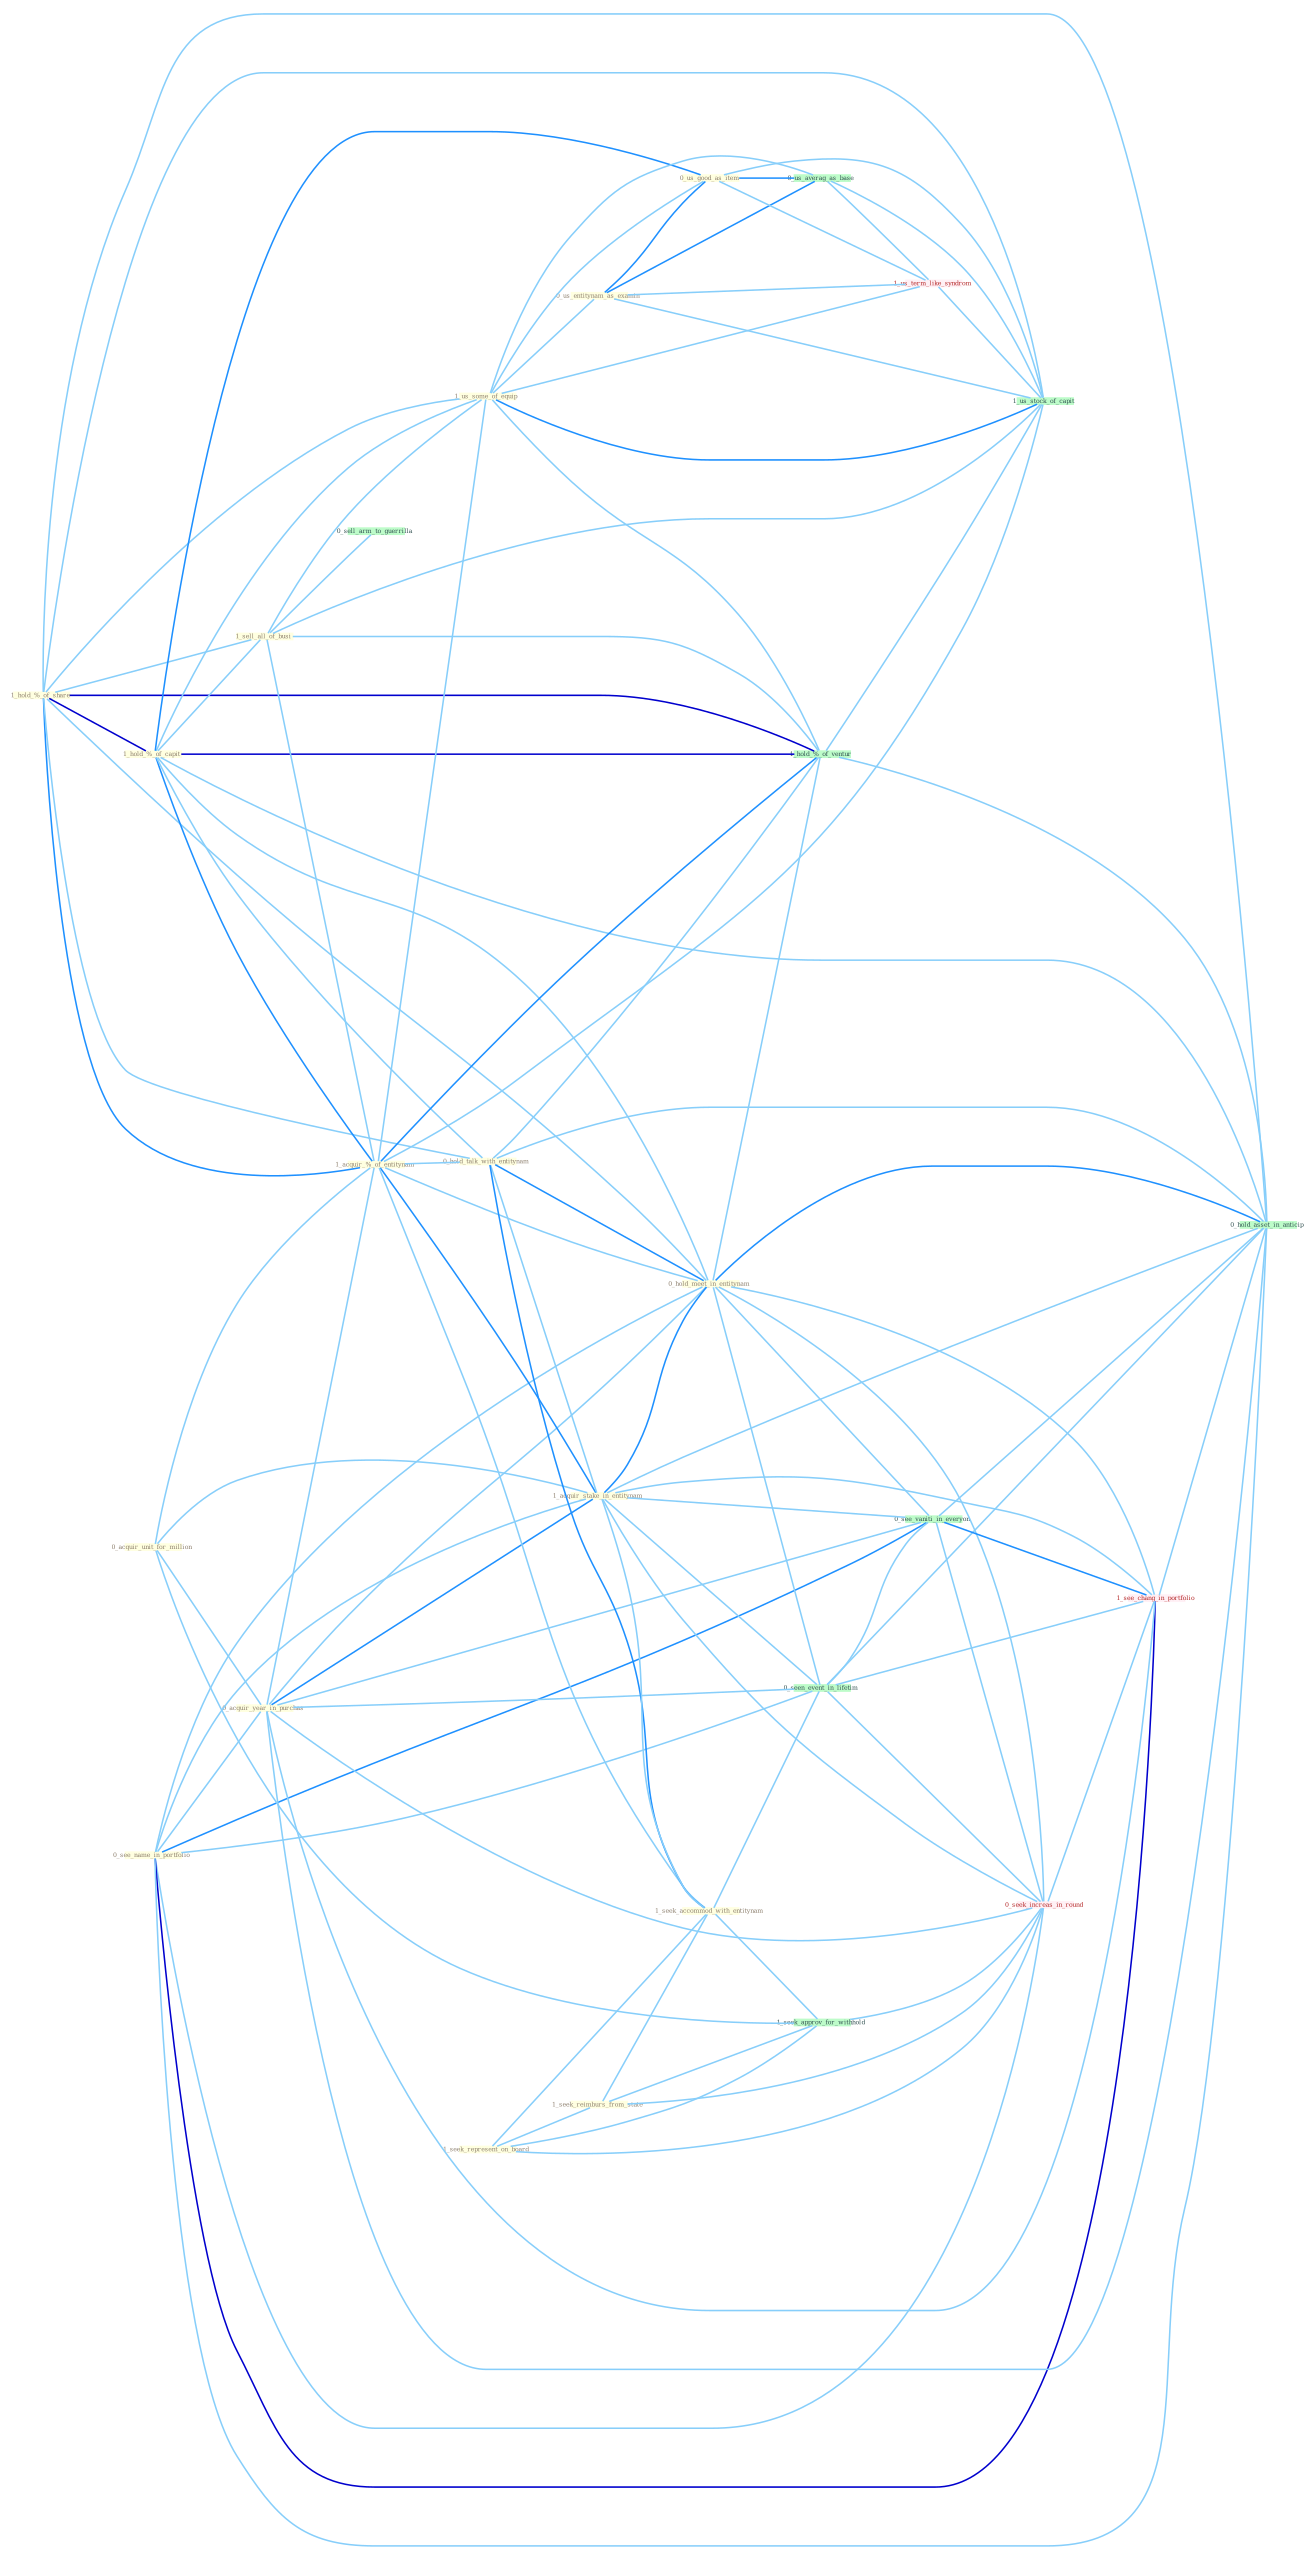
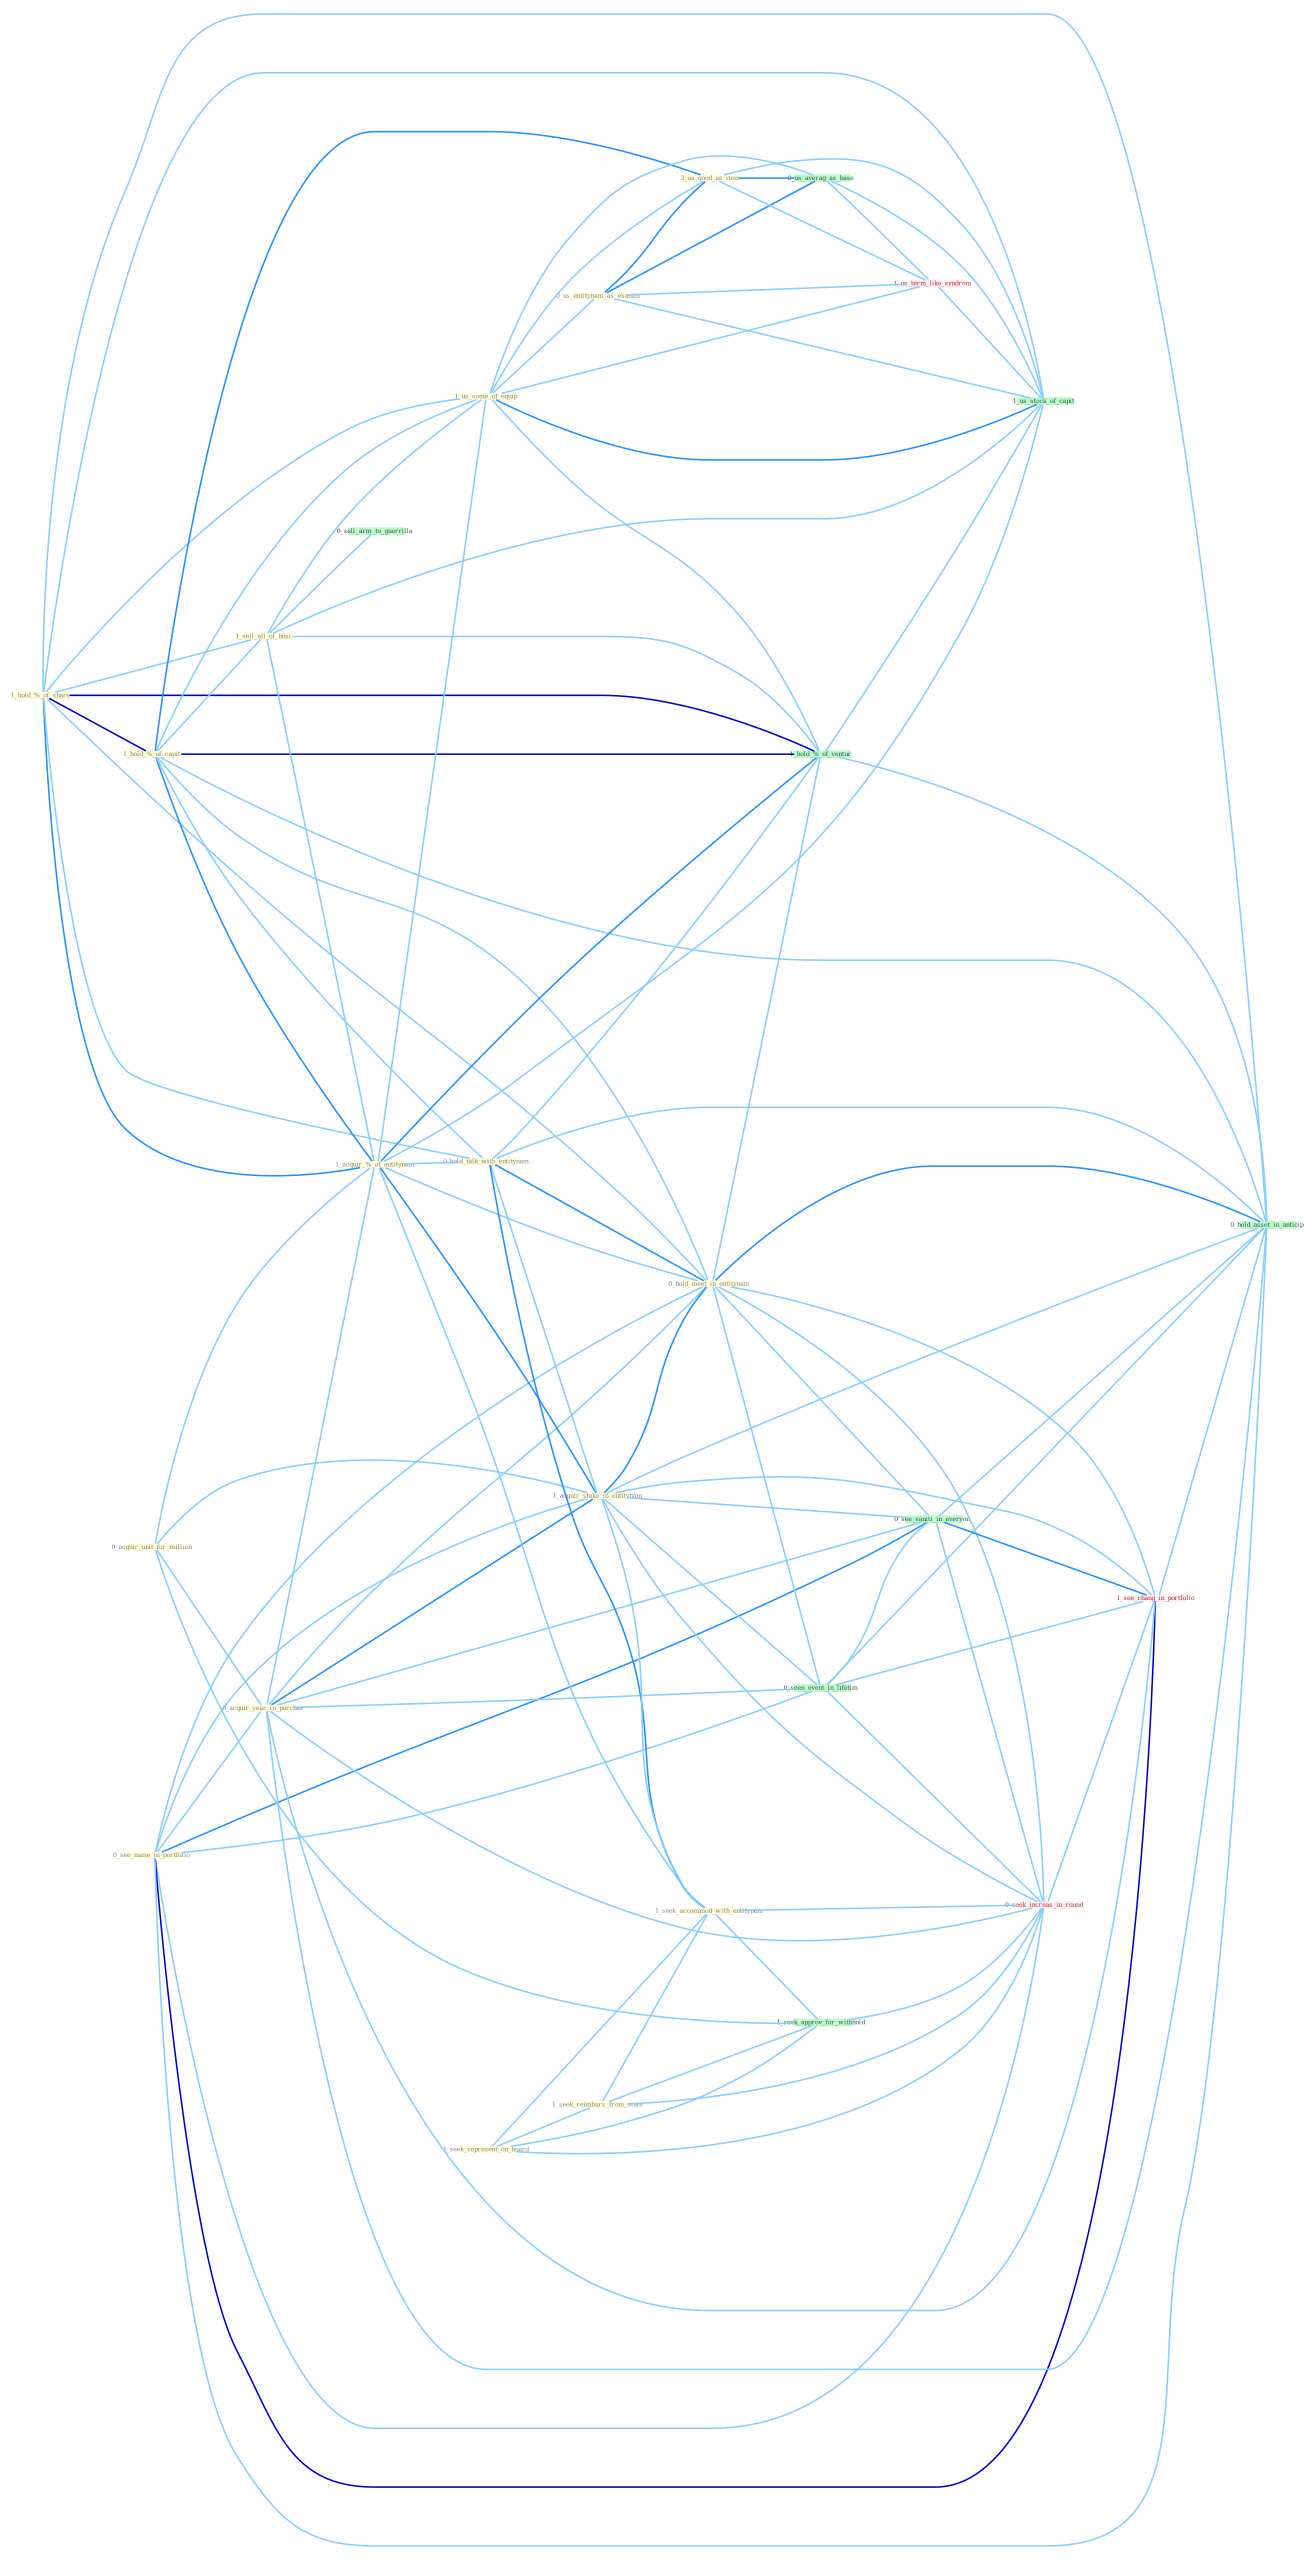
(711, 178) -> (711, 178)
(767, 1800) -> (878, 1908)
